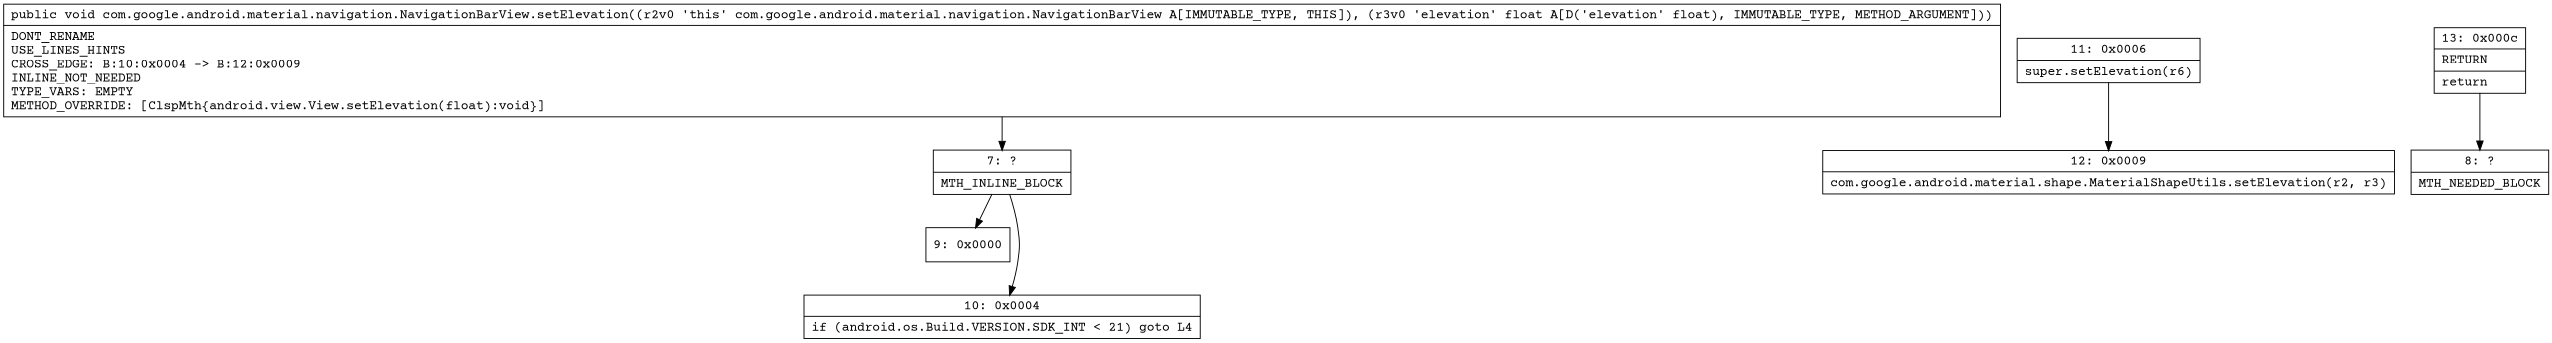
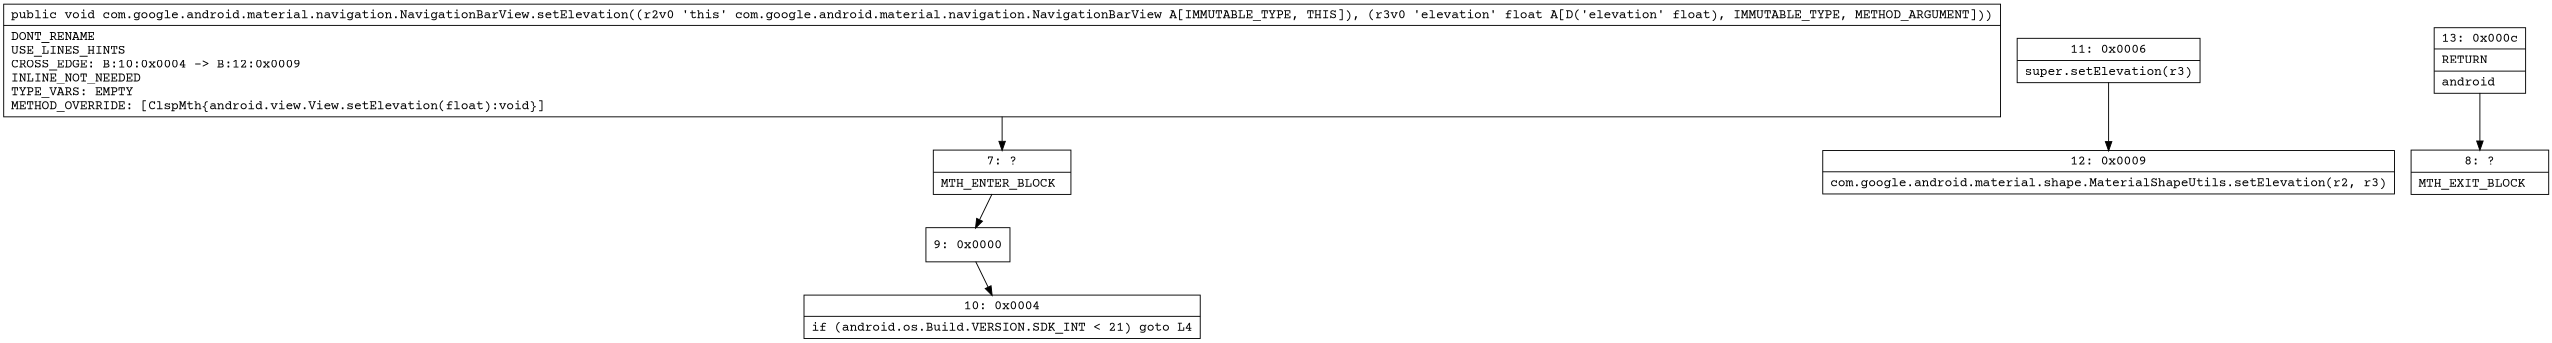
(2109, 71) -> (2109, 71)
(2465, 82) -> (2468, 82)
(1002, 183) -> (998, 183)
(2480, 183) -> (2472, 183)
(1019, 240) -> (982, 274)
